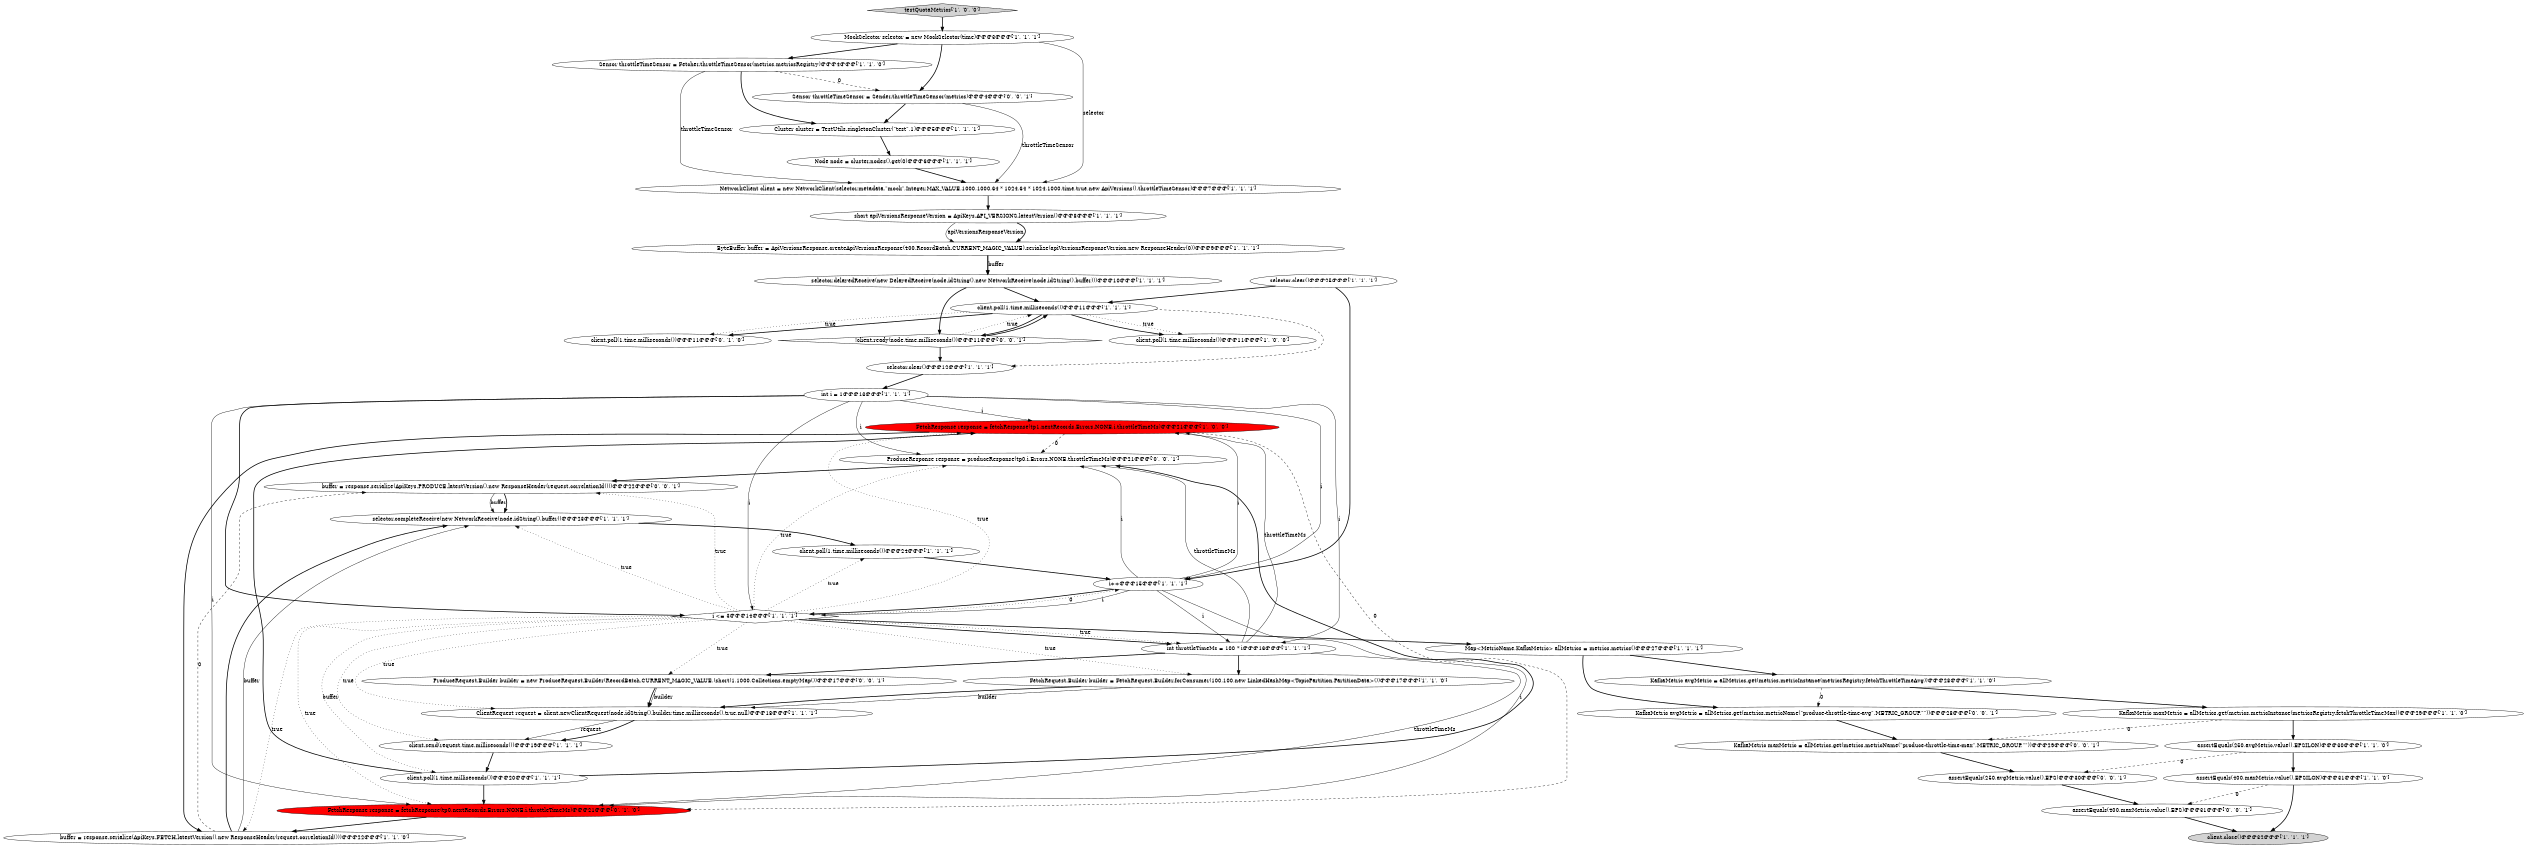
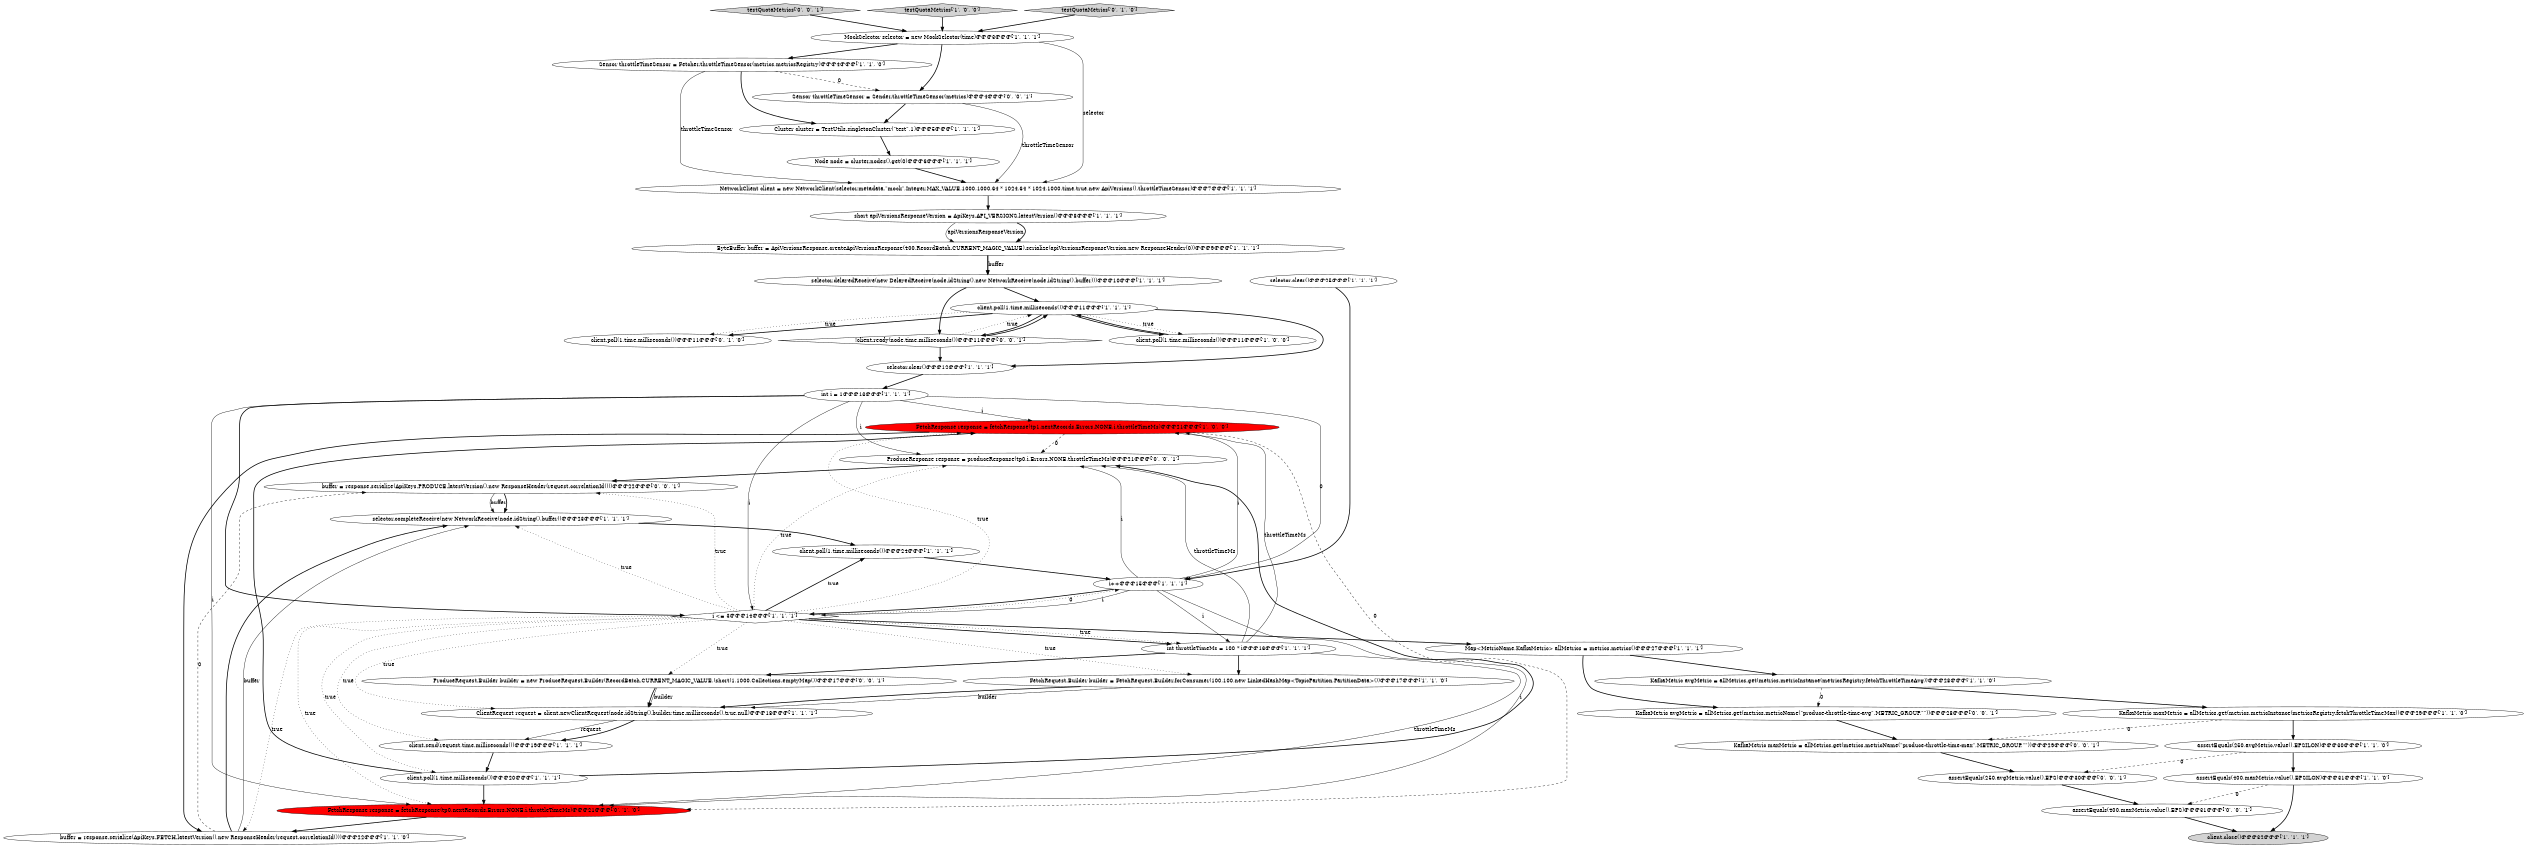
none -> (785, 10)
none -> (1099, 10)
(1194, 294) -> (1124, 327)
(1259, 356) -> (1259, 356)
(1264, 409) -> none
(1321, 487) -> (1321, 487)
(813, 585) -> (813, 585)
(331, 697) -> (331, 697)
